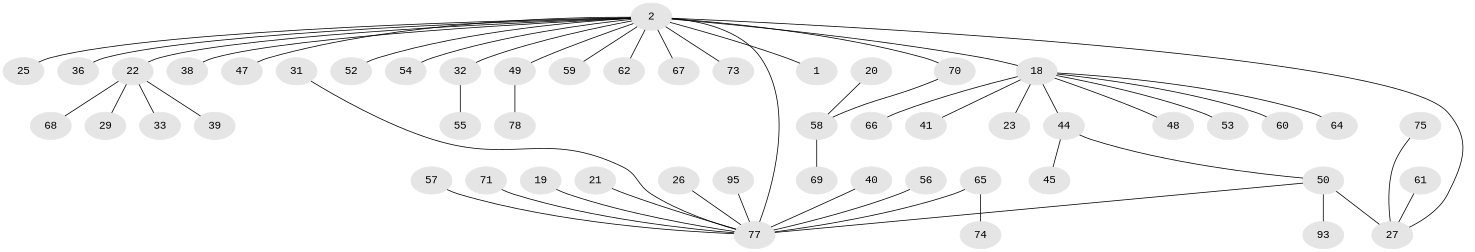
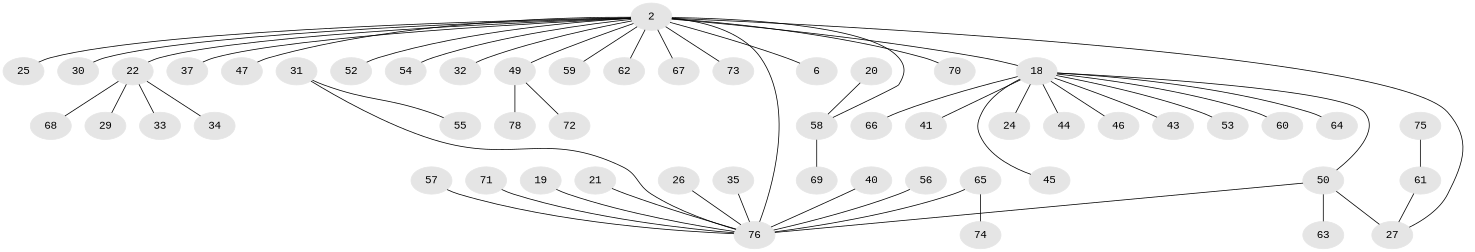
(78, 71) -> (78, 71)
(187, 71) -> (187, 71)
(817, 71) -> (817, 71)
(885, 98) -> (900, 59)
(460, 99) -> (378, 99)
(215, 126) -> (215, 126)
none -> (570, 126)
(1009, 126) -> (1009, 126)
none -> (1119, 126)
(1173, 126) -> (1173, 126)
(1057, 153) -> (978, 131)
(1190, 163) -> (1248, 87)
(1391, 177) -> (1420, 153)
(733, 180) -> (733, 180)
(755, 235) -> (755, 235)
(1323, 235) -> (1323, 235)
